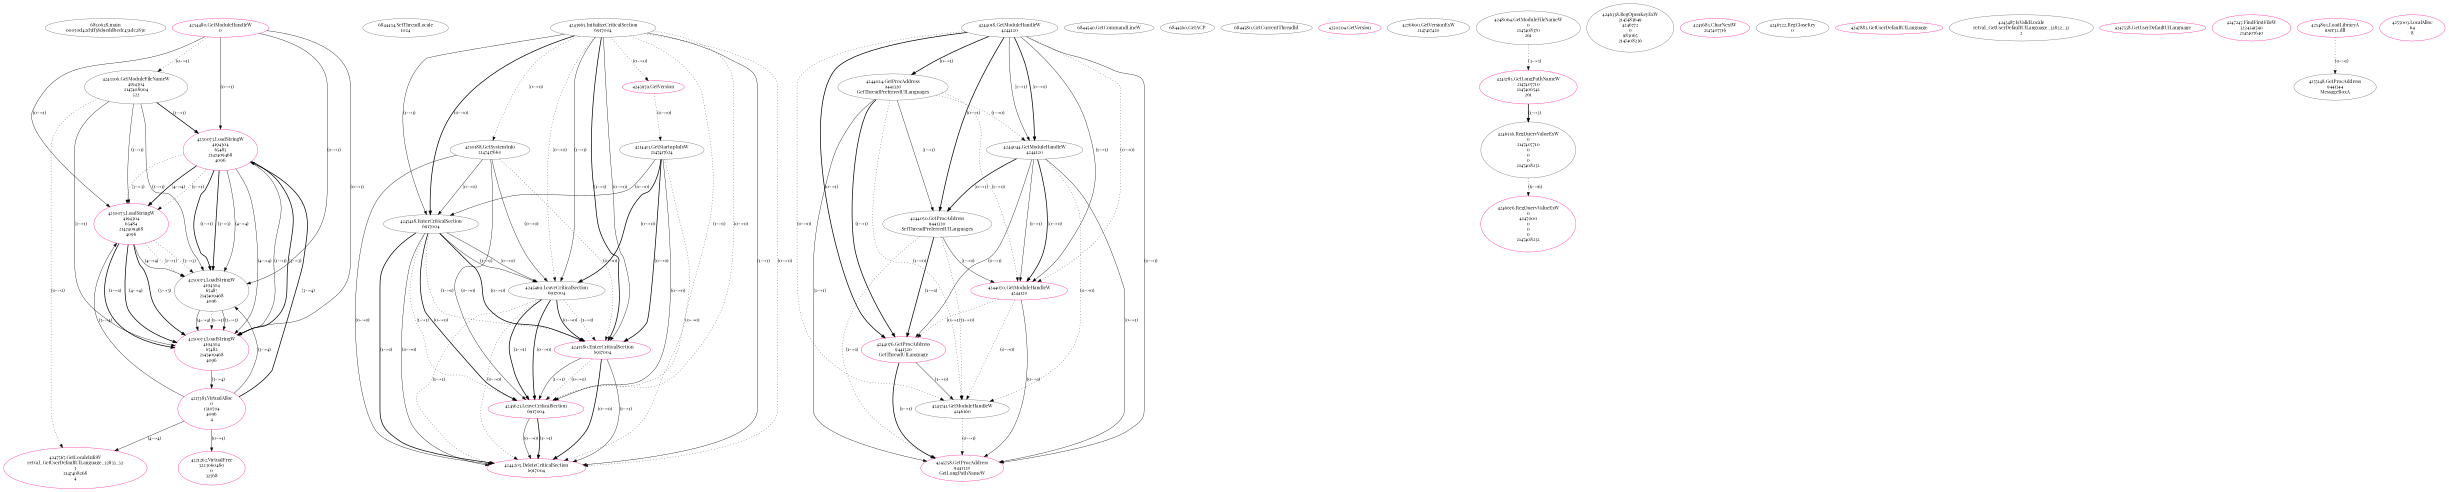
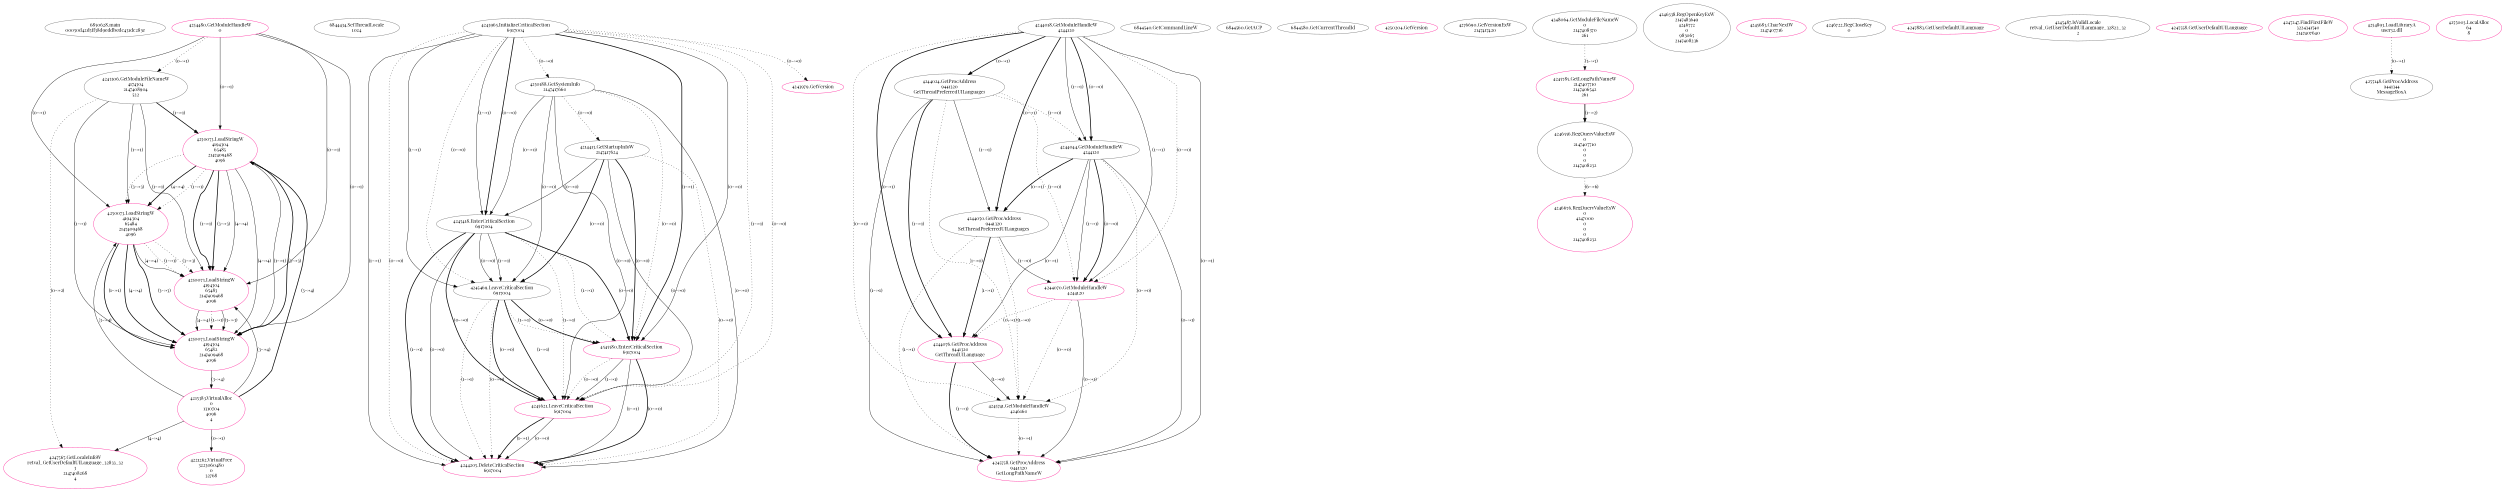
(136, 87) -> (136, 87)
(657, 115) -> (580, 117)
(212, 291) -> (211, 291)
(602, 350) -> (632, 350)
